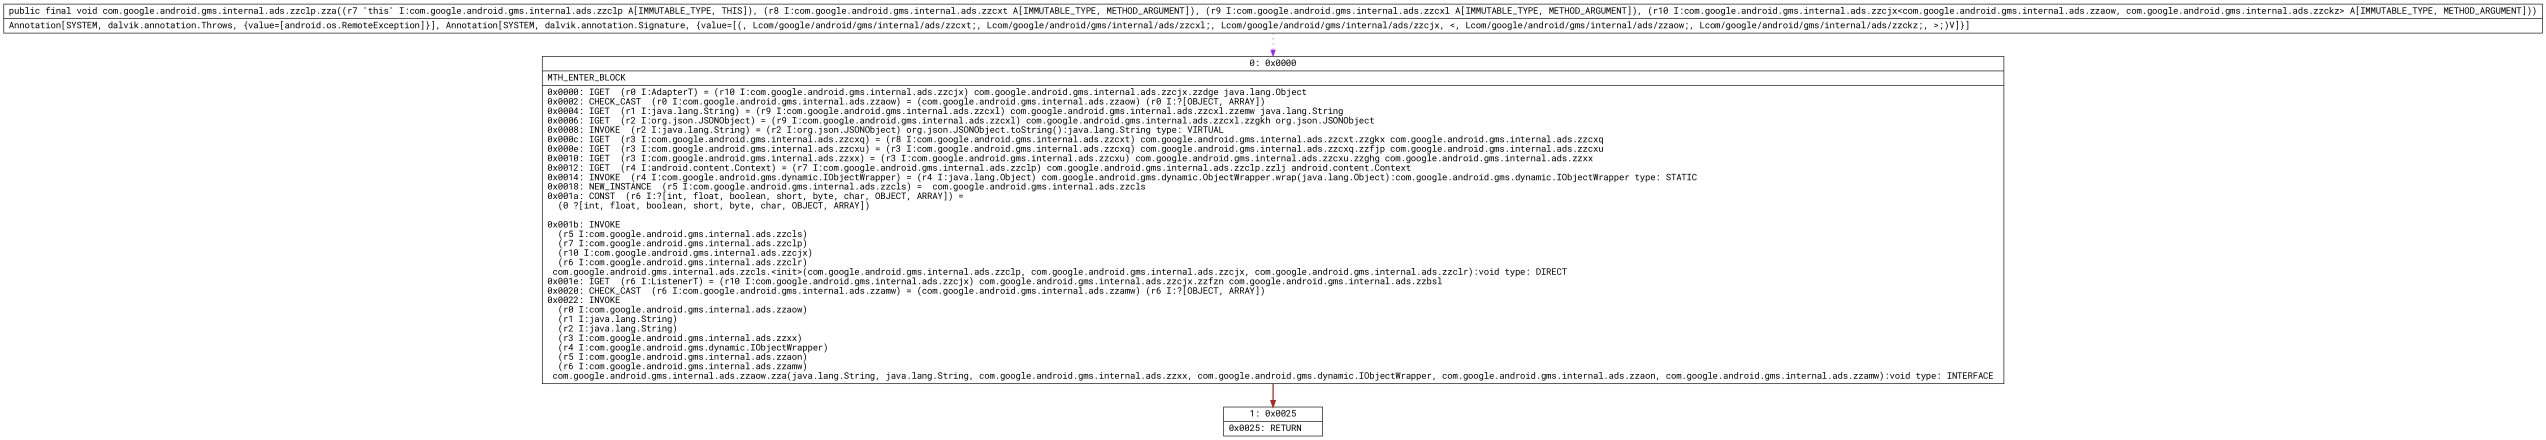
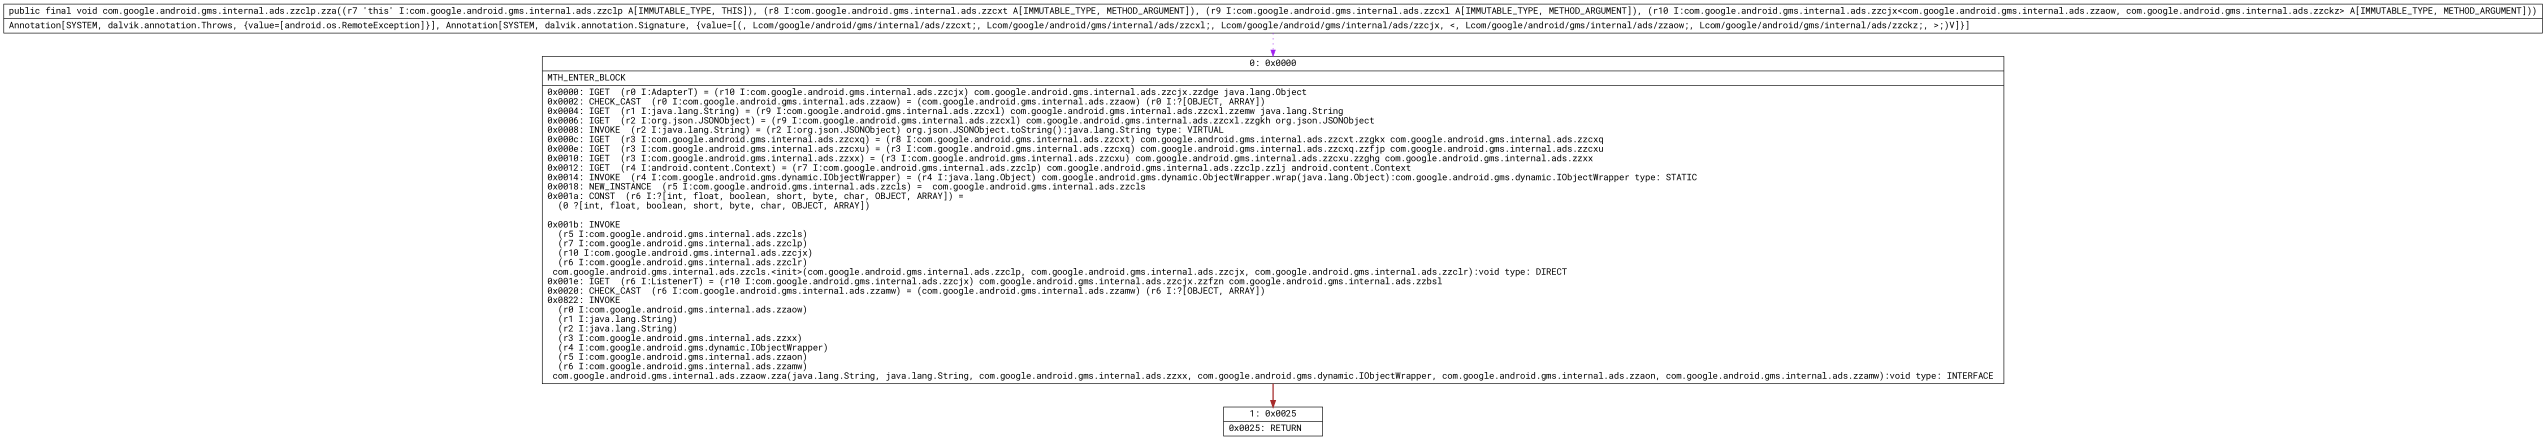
(589, 300) -> (589, 300)
